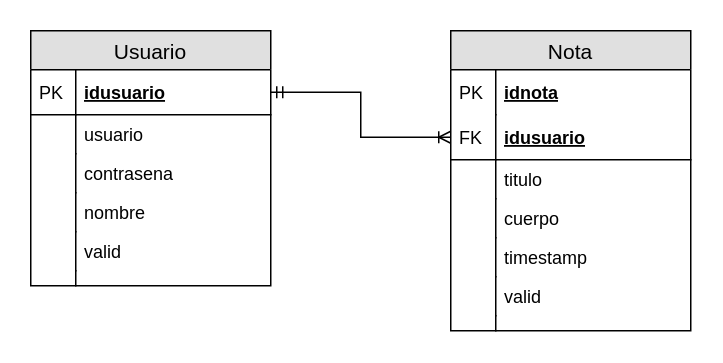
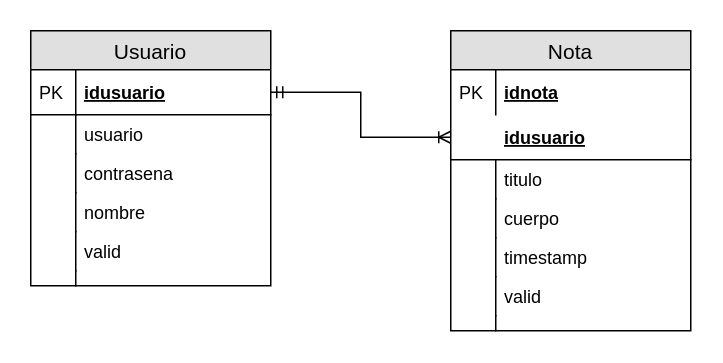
(473, 137) -> none
